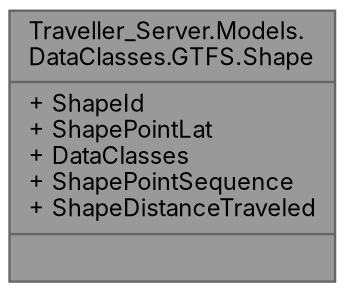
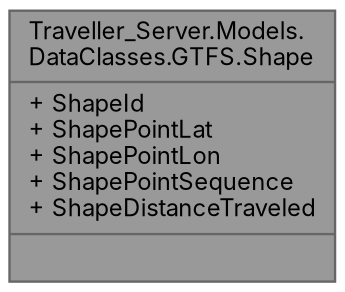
(109, 157) -> (126, 157)
